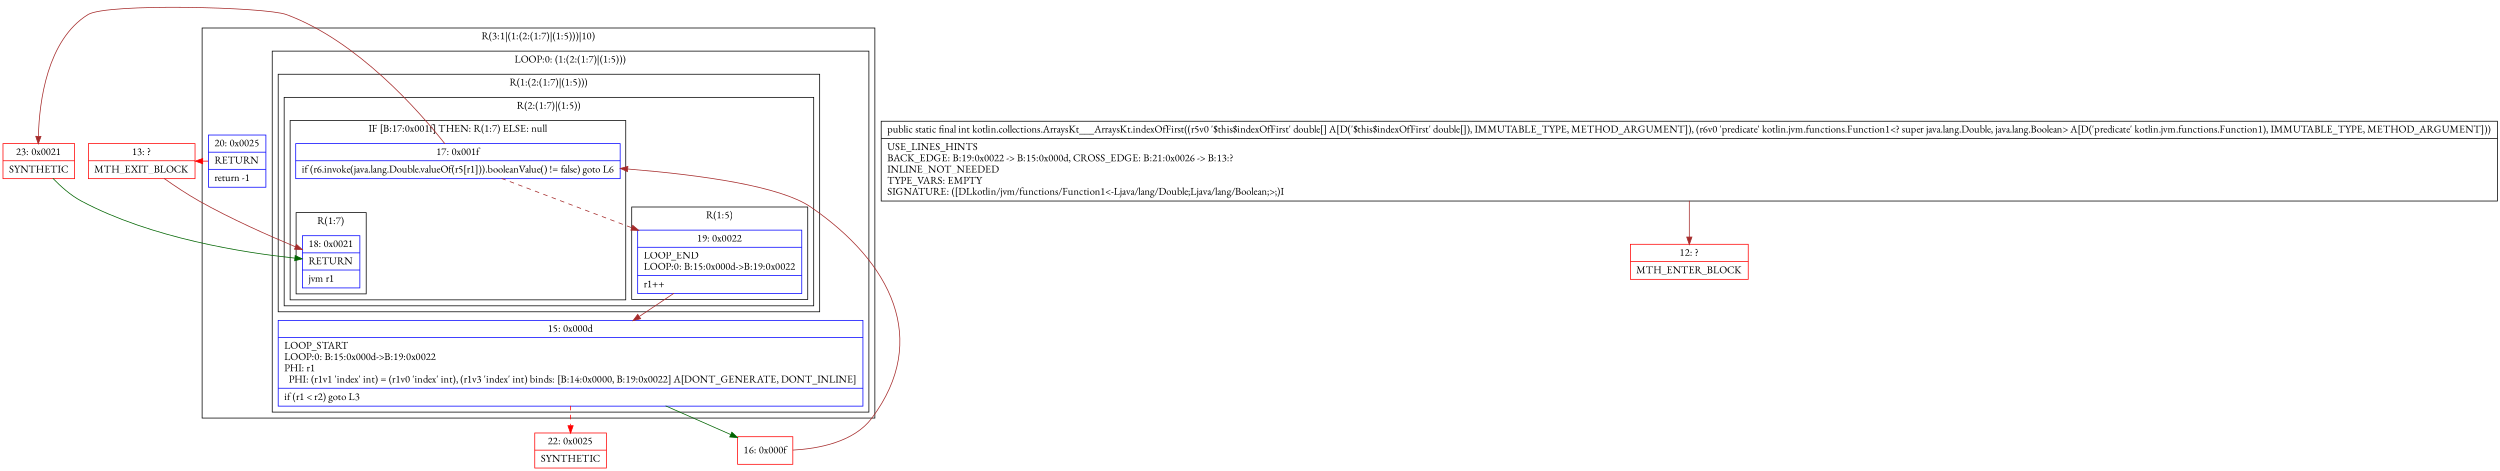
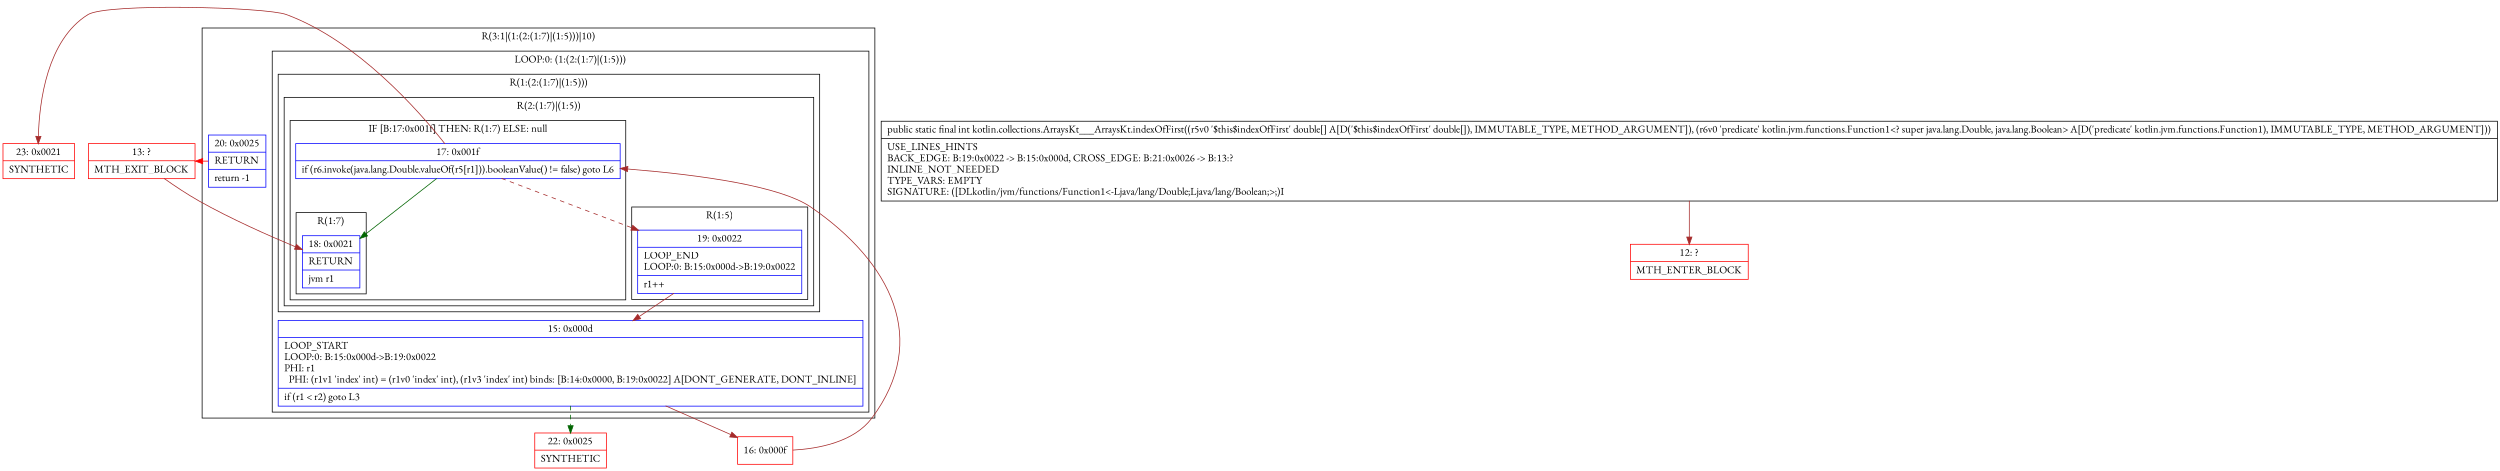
(168, 234) -> (401, 206)
(571, 416) -> (571, 416)
(705, 423) -> (705, 423)
